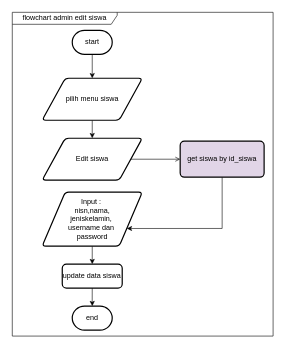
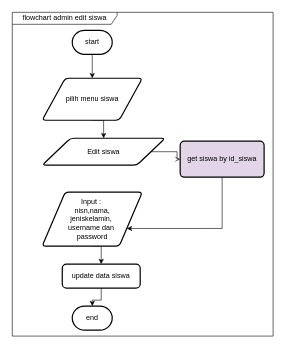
(92, 159) -> (104, 152)
(92, 276) -> (101, 276)
